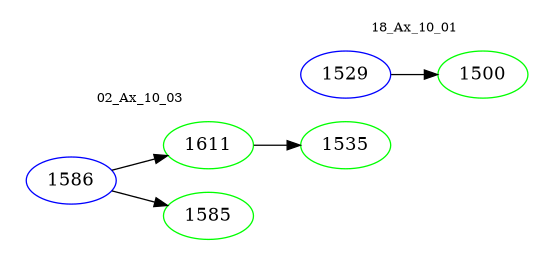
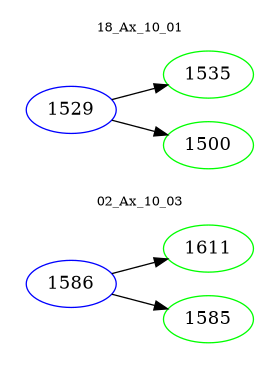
(272, 145) -> (133, 94)
